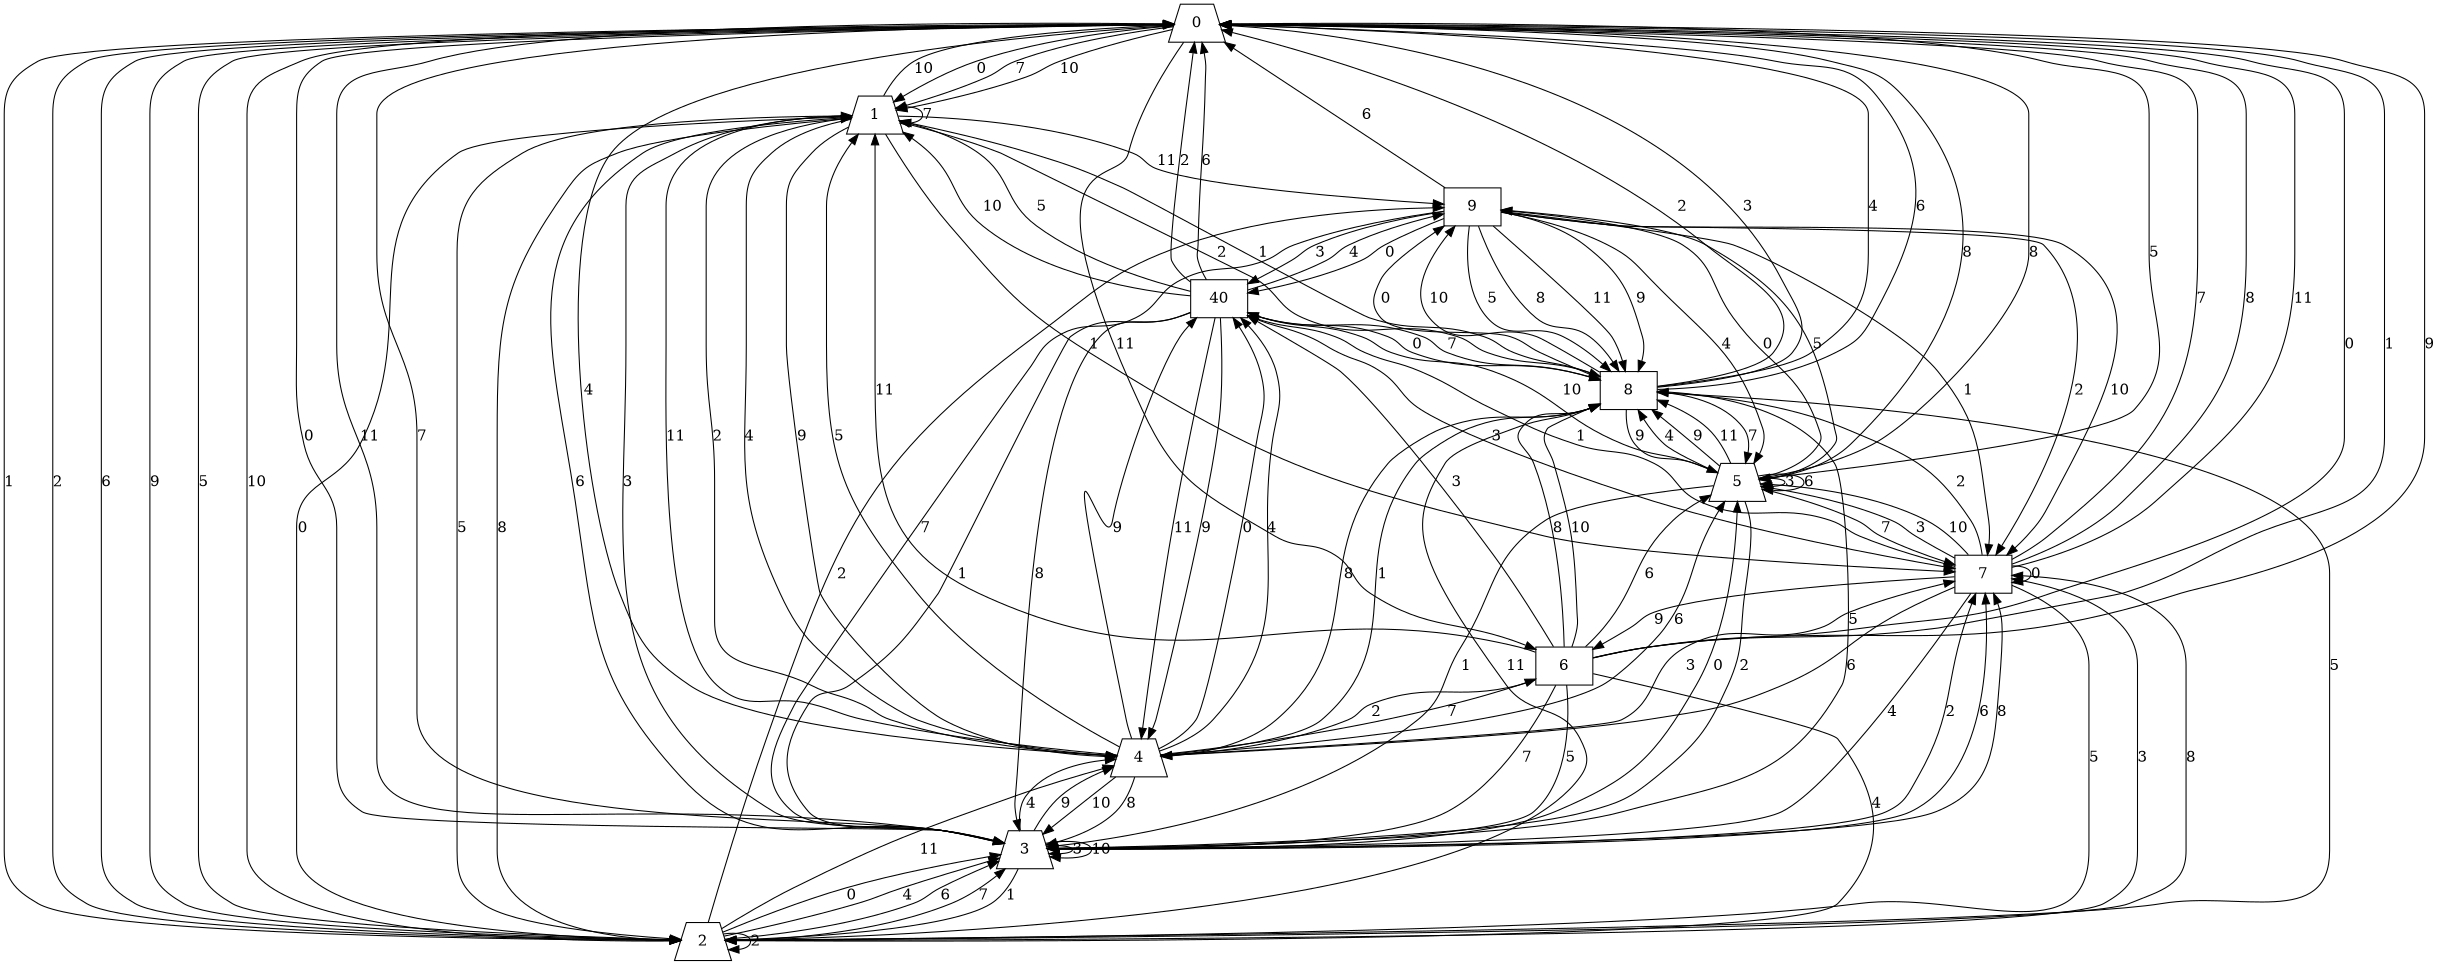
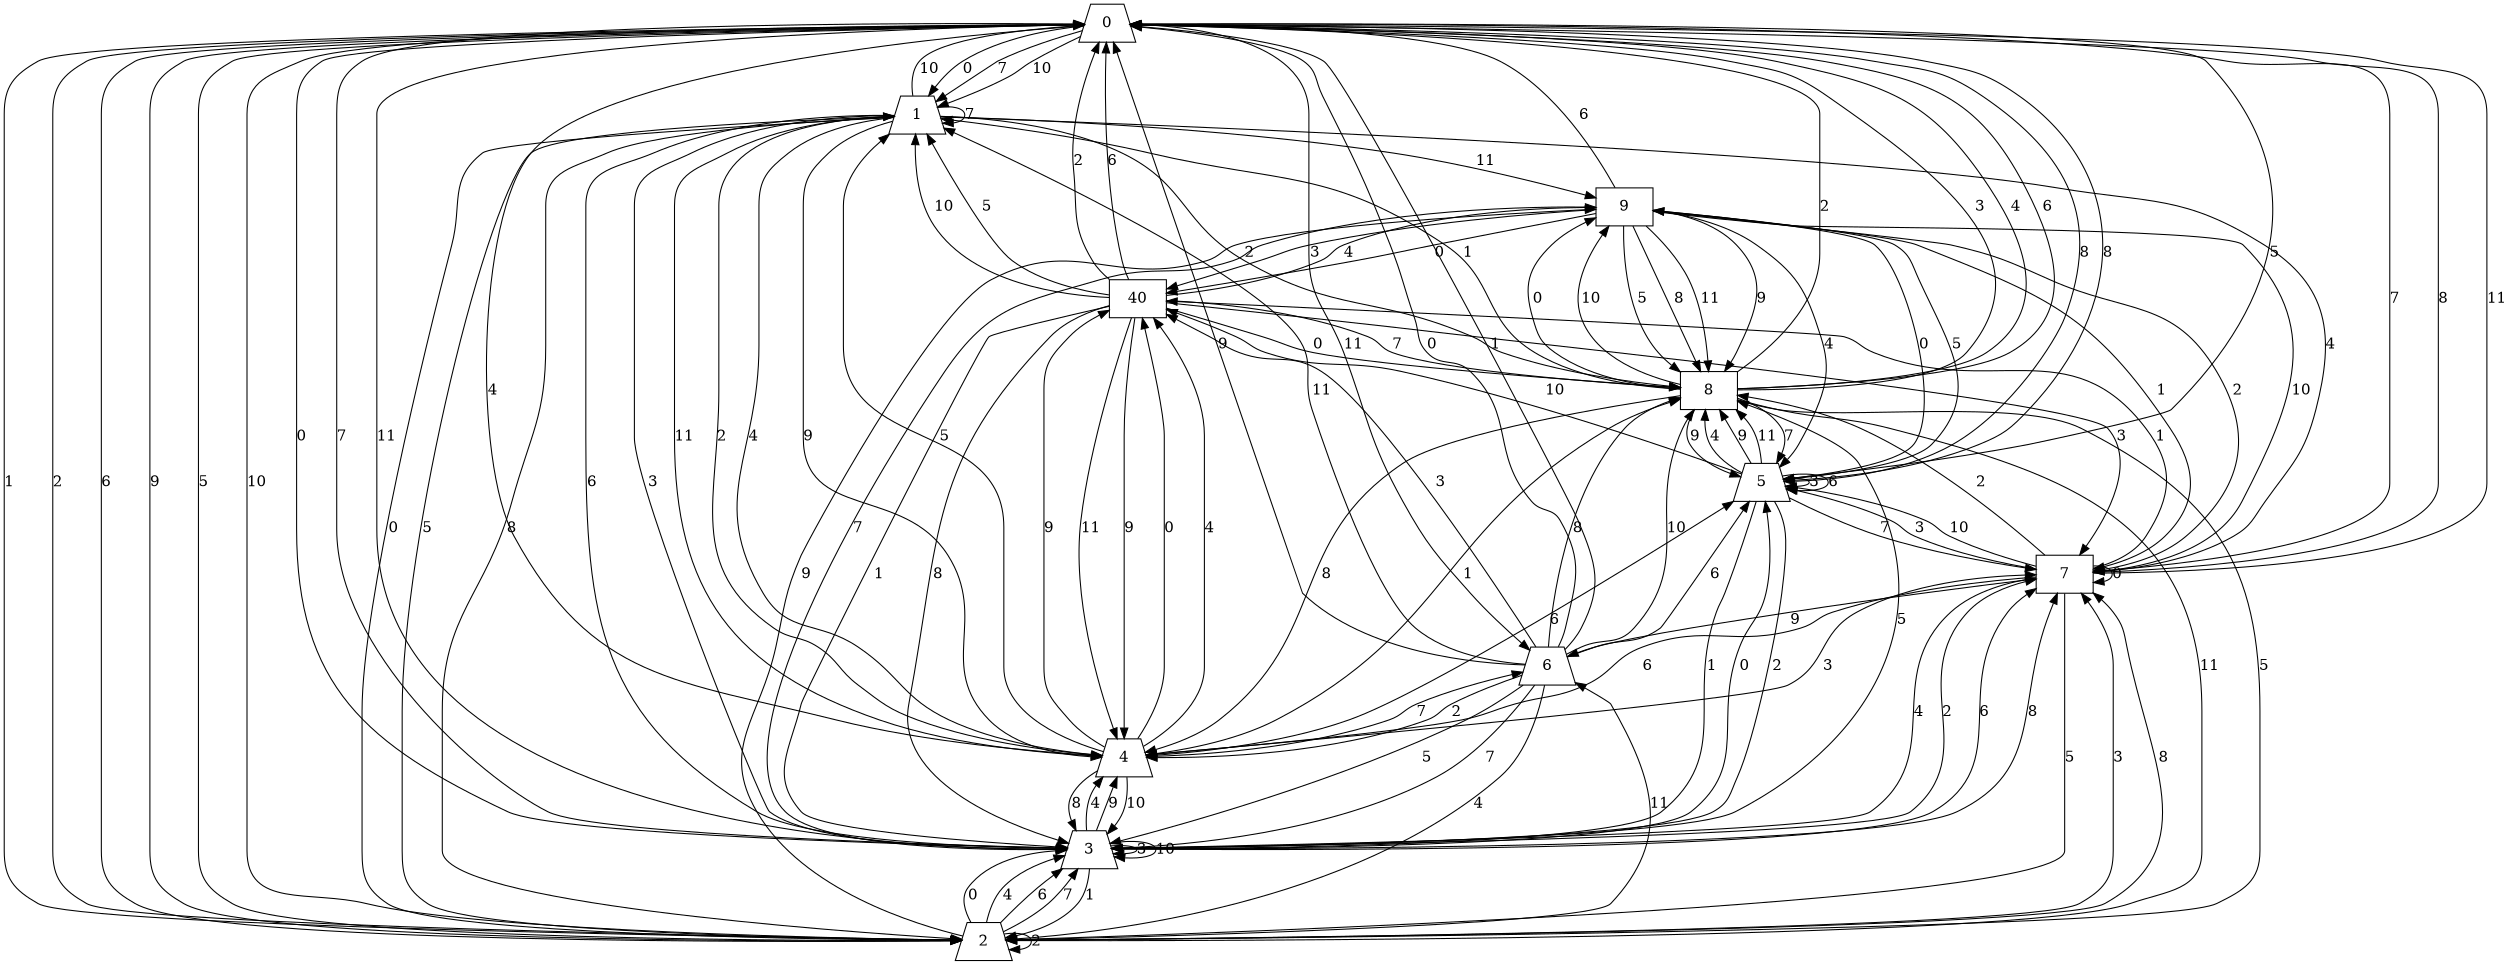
(1095, 345) -> (2331, 345)
(842, 574) -> (806, 574)
(1564, 666) -> (1547, 666)
(907, 836) -> (1603, 906)
